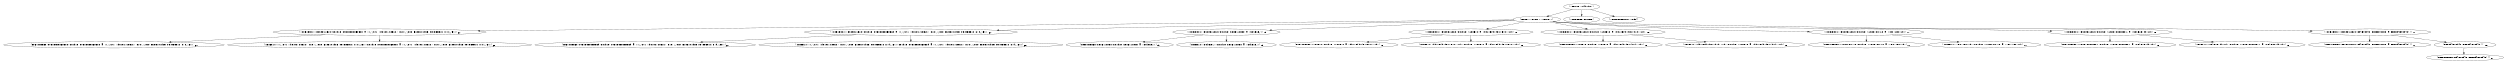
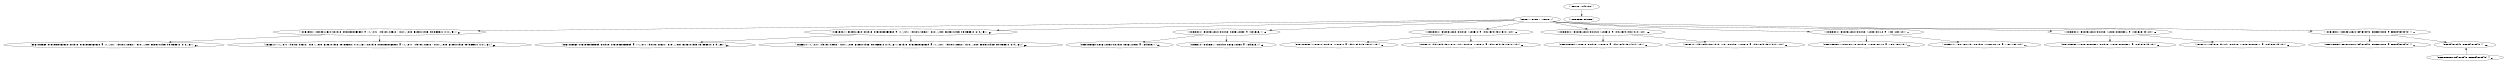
(1560, 13) -> none
(1624, 19) -> none
(2464, 50) -> (2466, 52)
